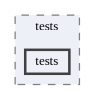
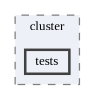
(47, 27) -> (47, 27)
